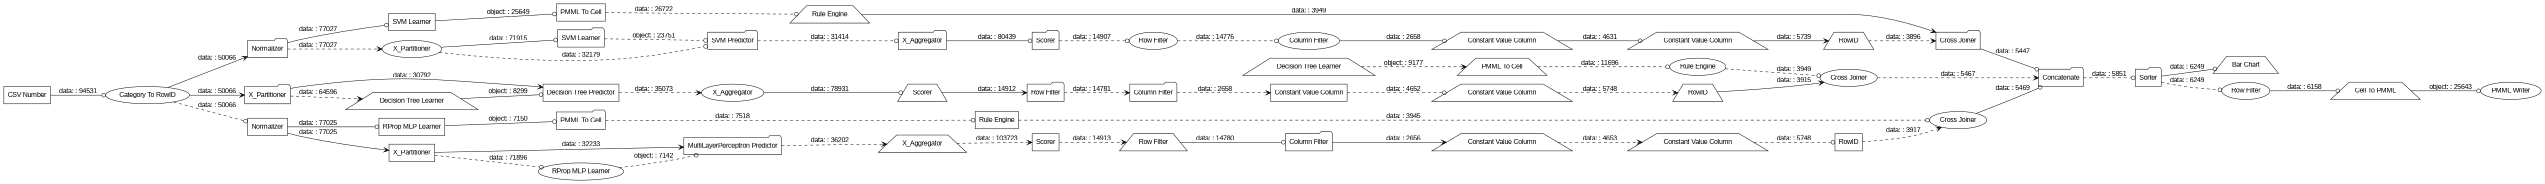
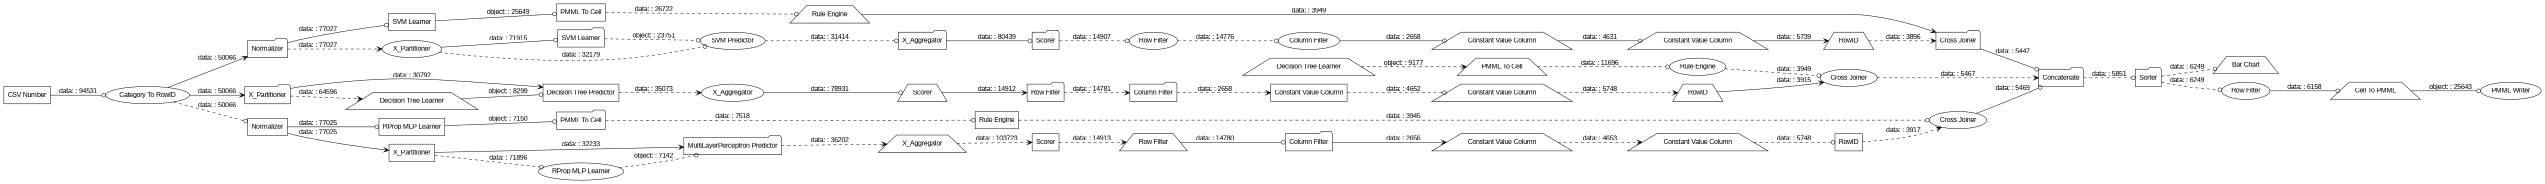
(733, 41) -> (733, 41)
(2187, 73) -> (2187, 73)
